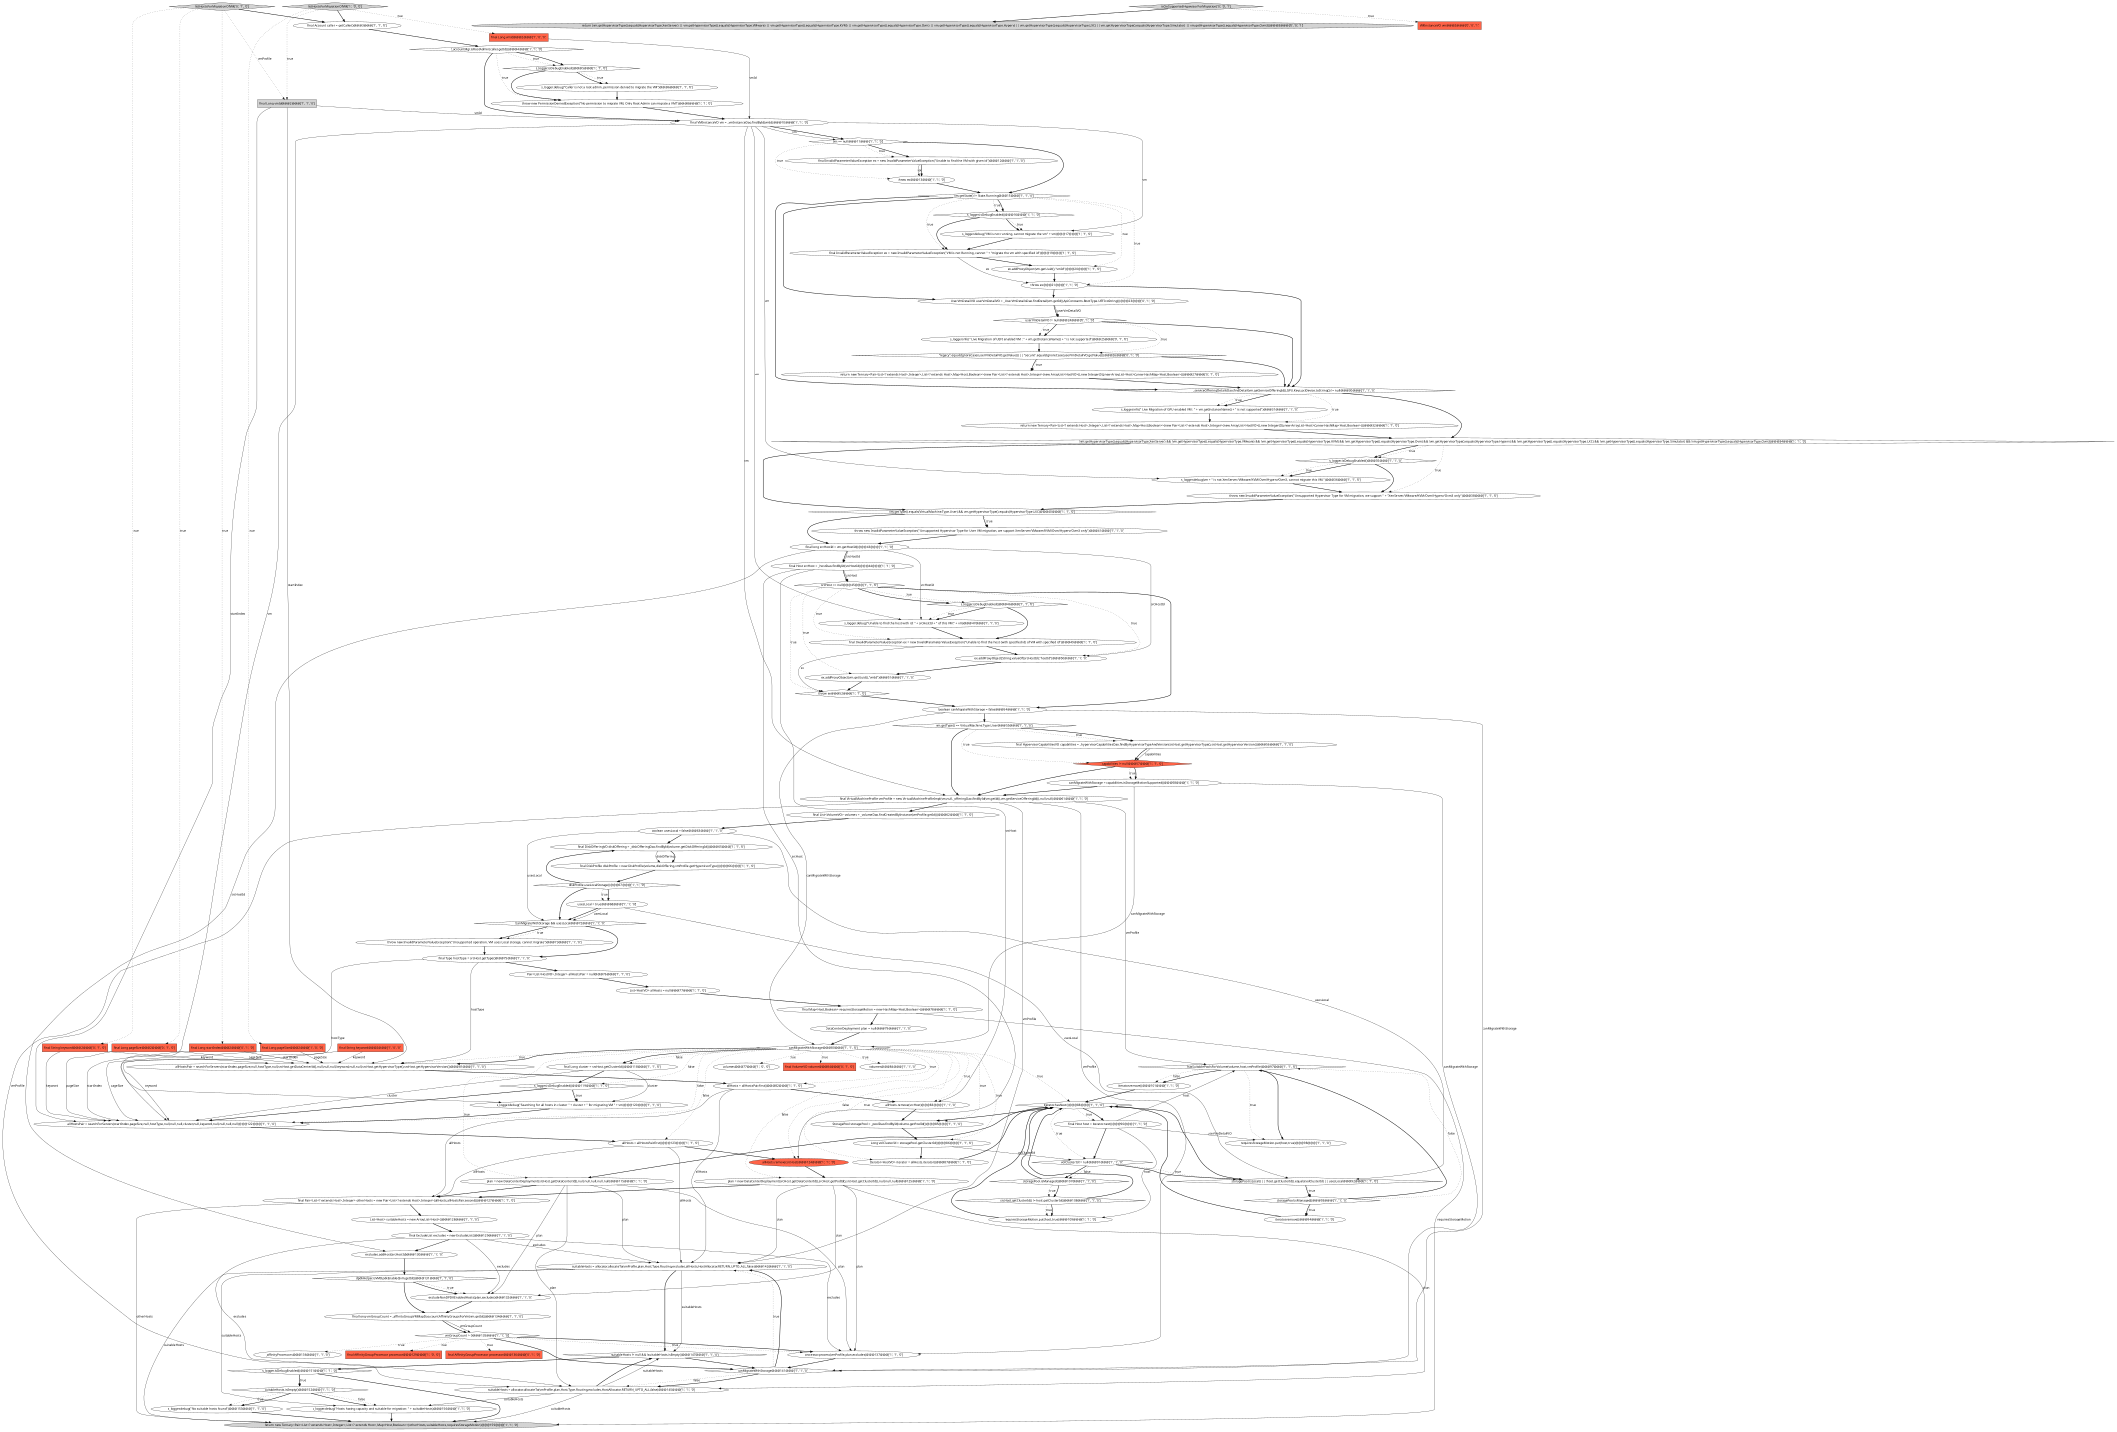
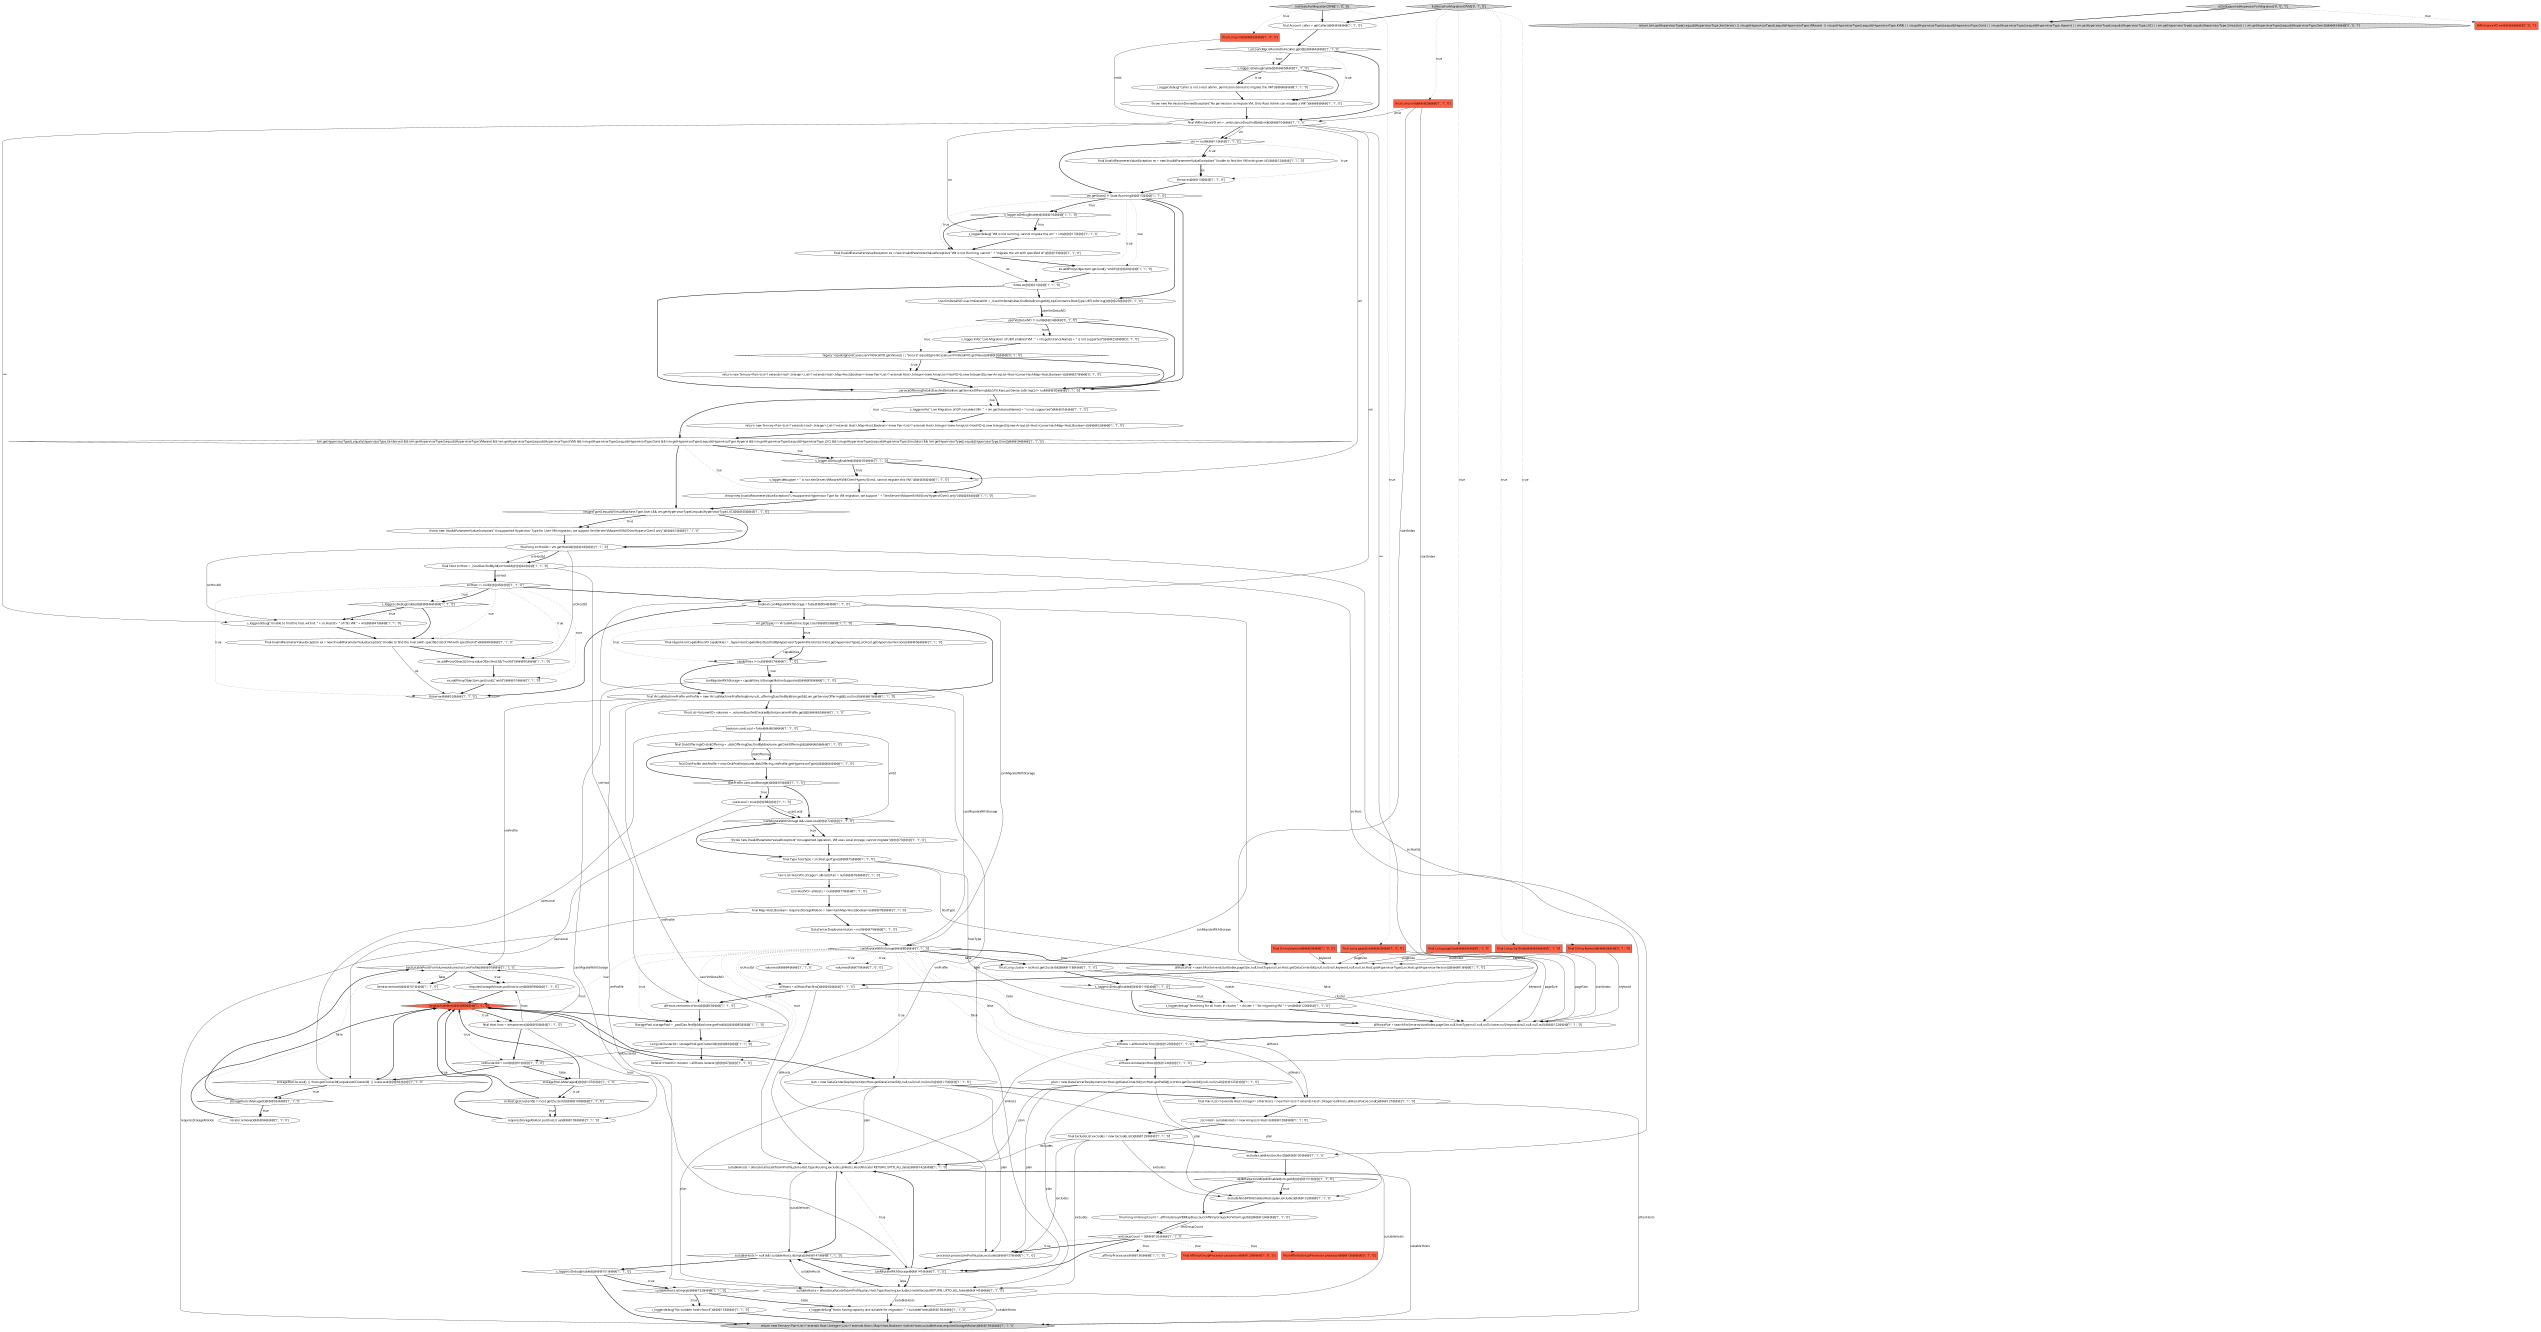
(287, 42) -> none
(265, 59) -> (1439, 59)
(287, 104) -> (1423, 104)
(907, 701) -> (599, 632)
(1133, 764) -> (768, 662)
(534, 876) -> (892, 773)
none -> (487, 996)
(820, 1067) -> none
(933, 1067) -> (747, 968)
(967, 1076) -> (712, 977)
(1074, 1105) -> (459, 1006)
(1220, 1134) -> (524, 1006)
(799, 1162) -> (1155, 1063)
